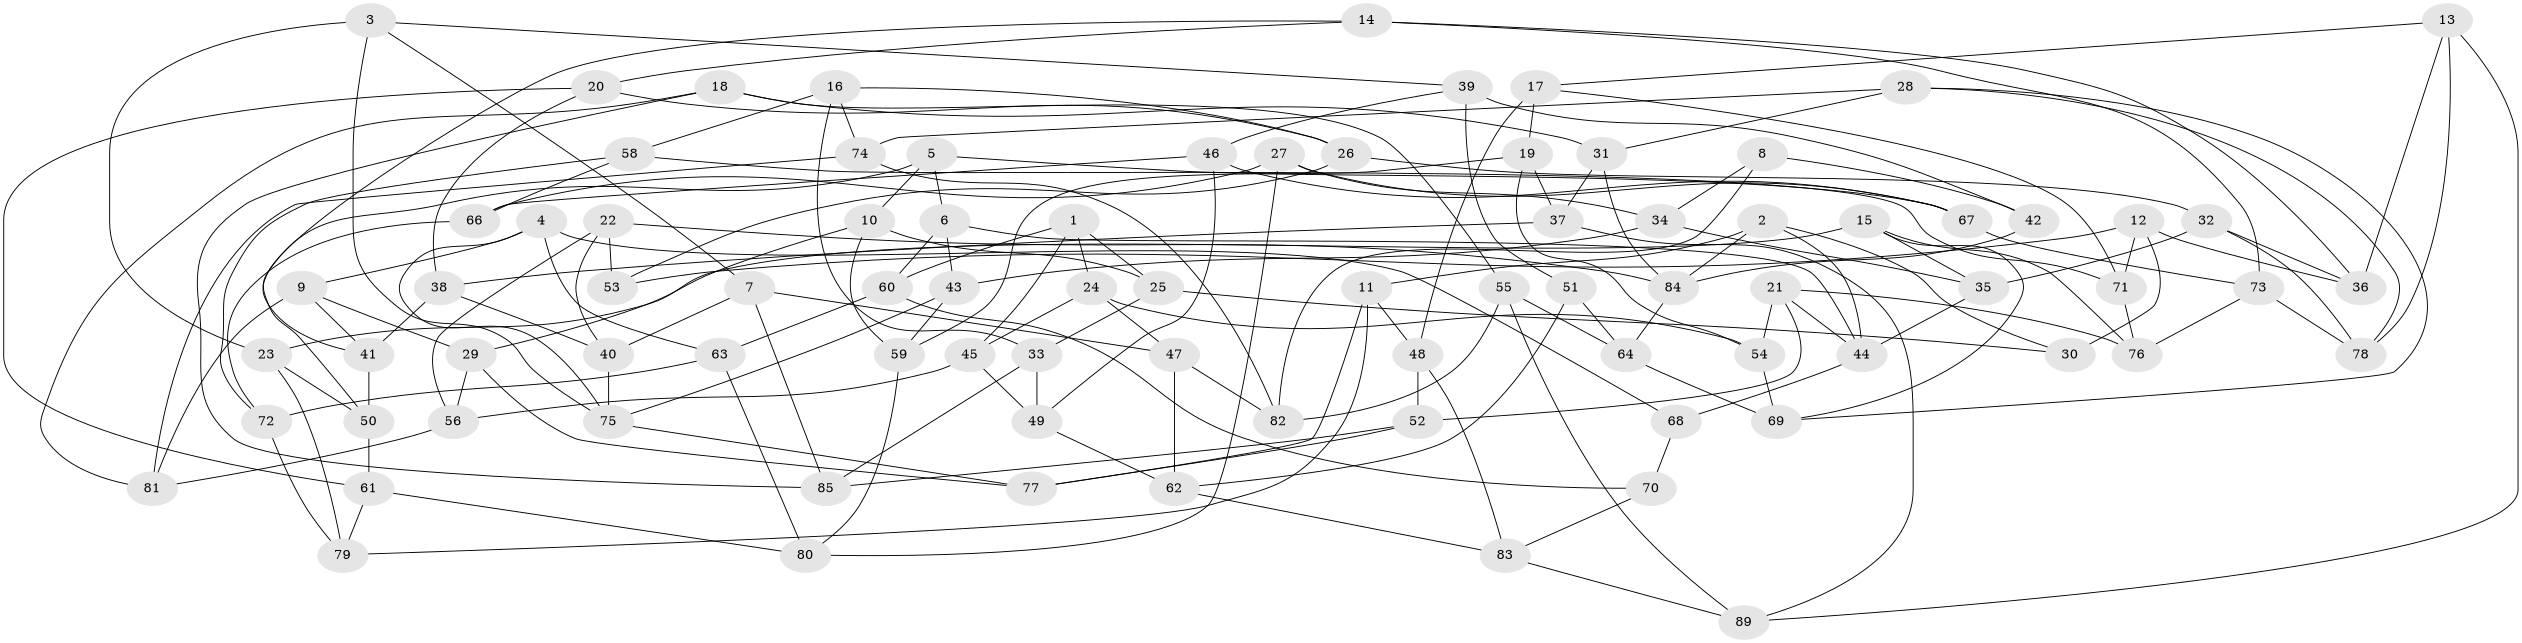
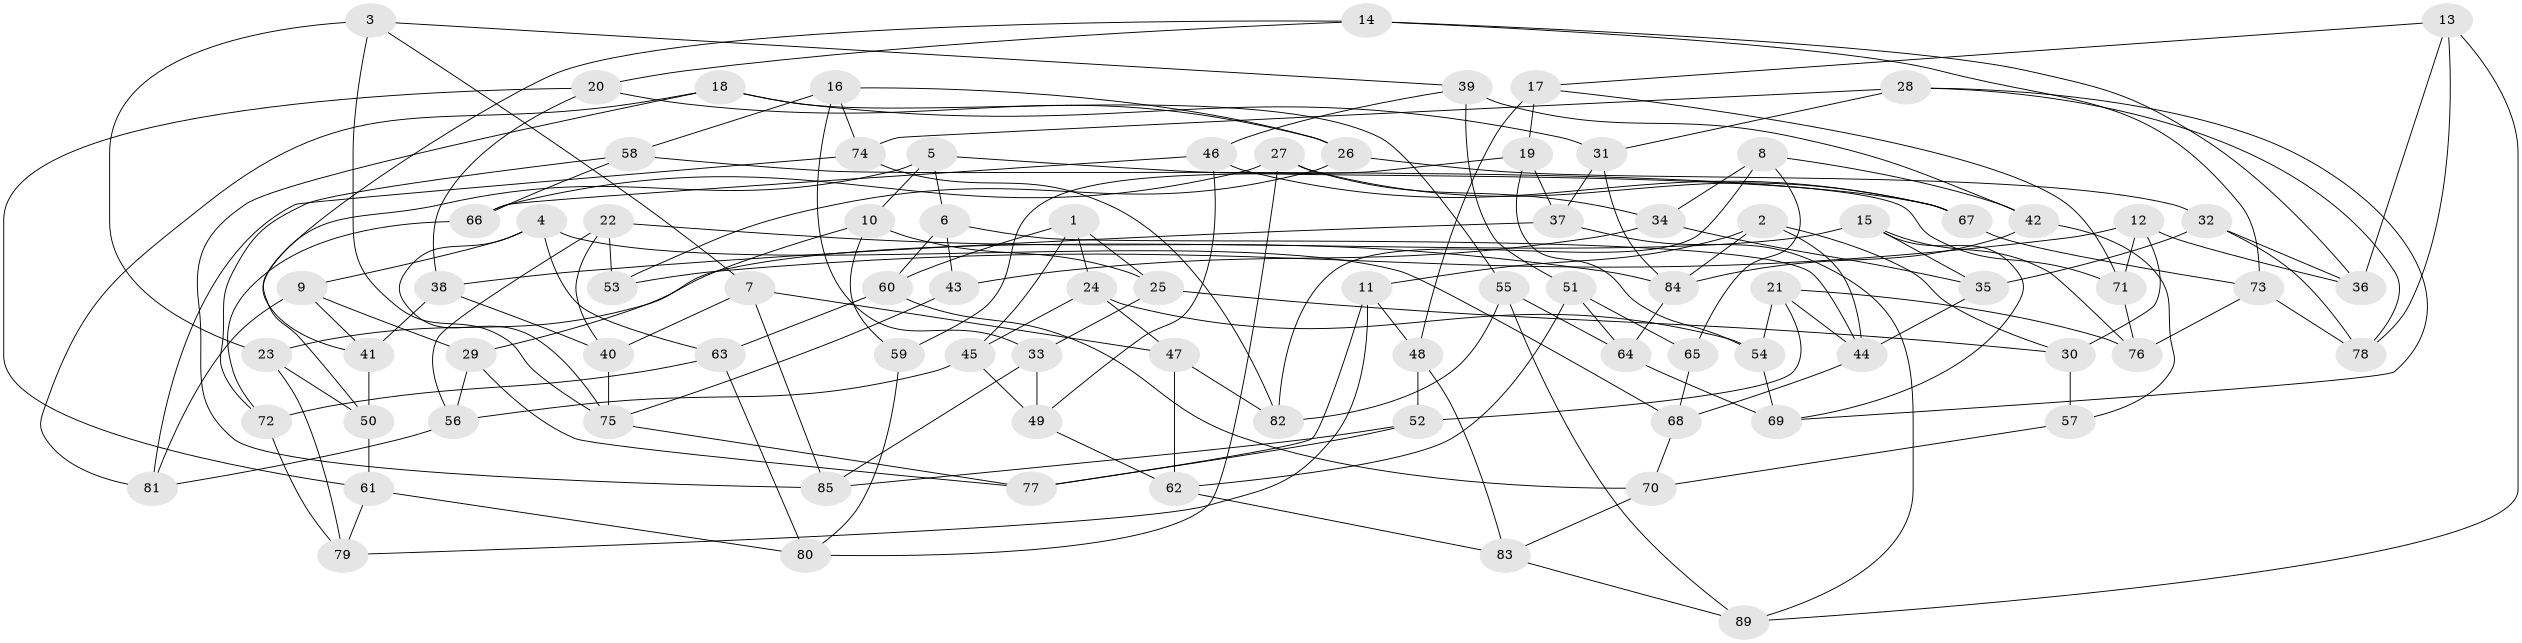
(926, 322) -> none
none -> (1693, 355)
none -> (2070, 422)
